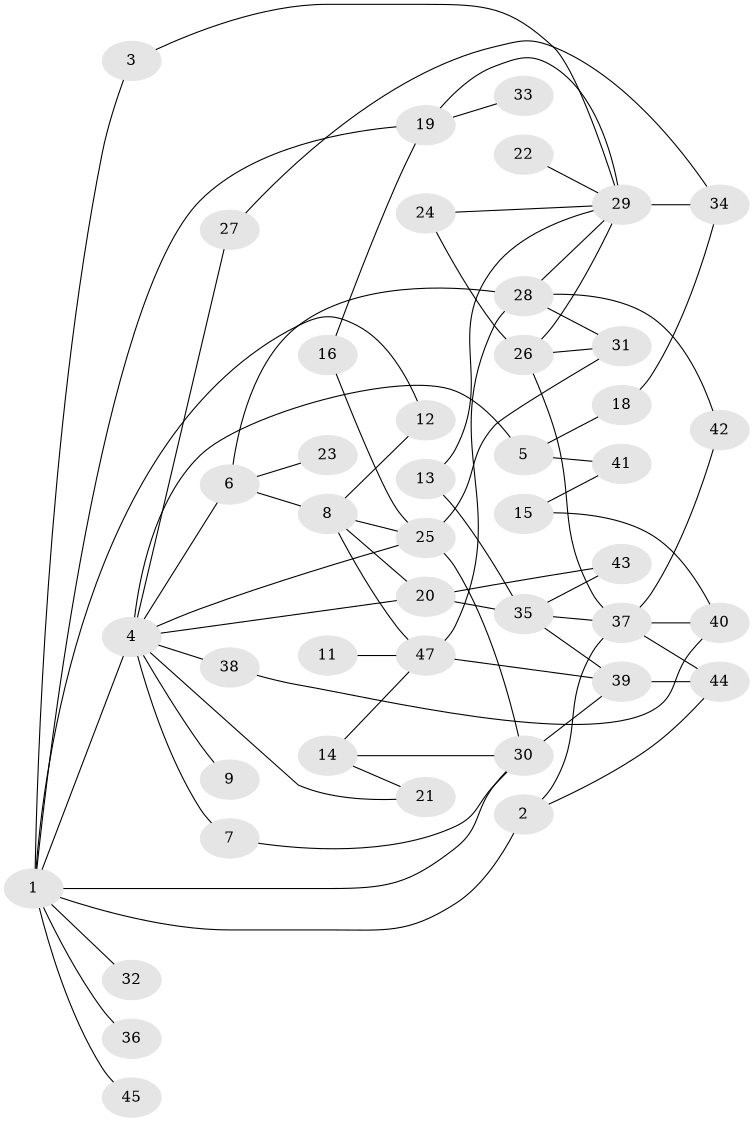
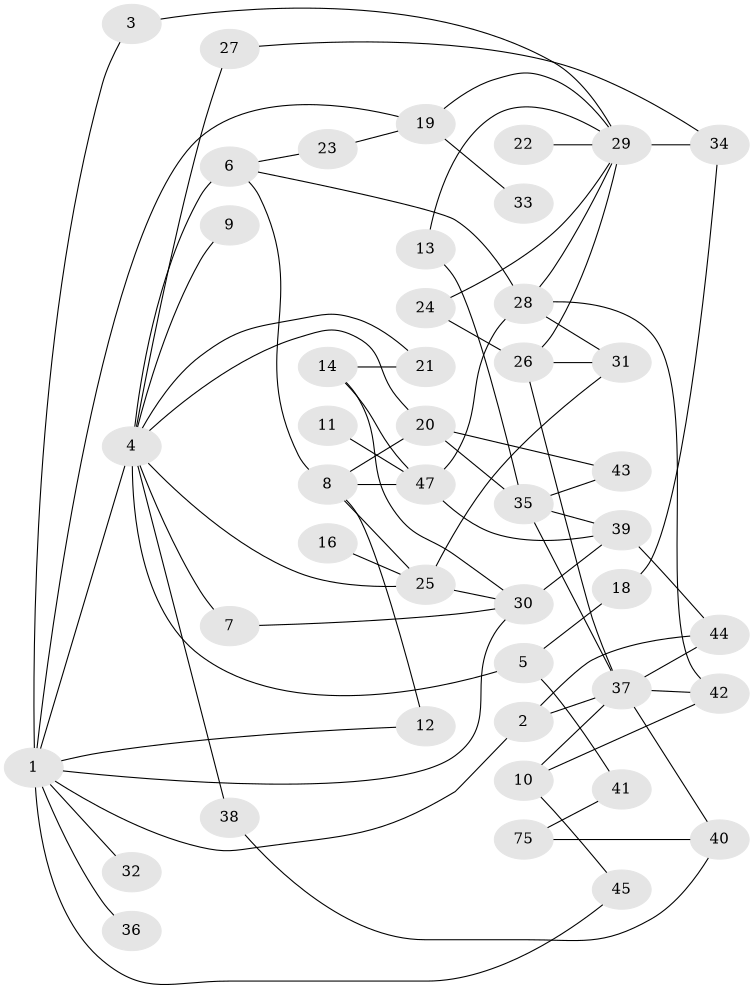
(373, 239) -> (377, 137)
(524, 514) -> (524, 840)
none -> (524, 781)
